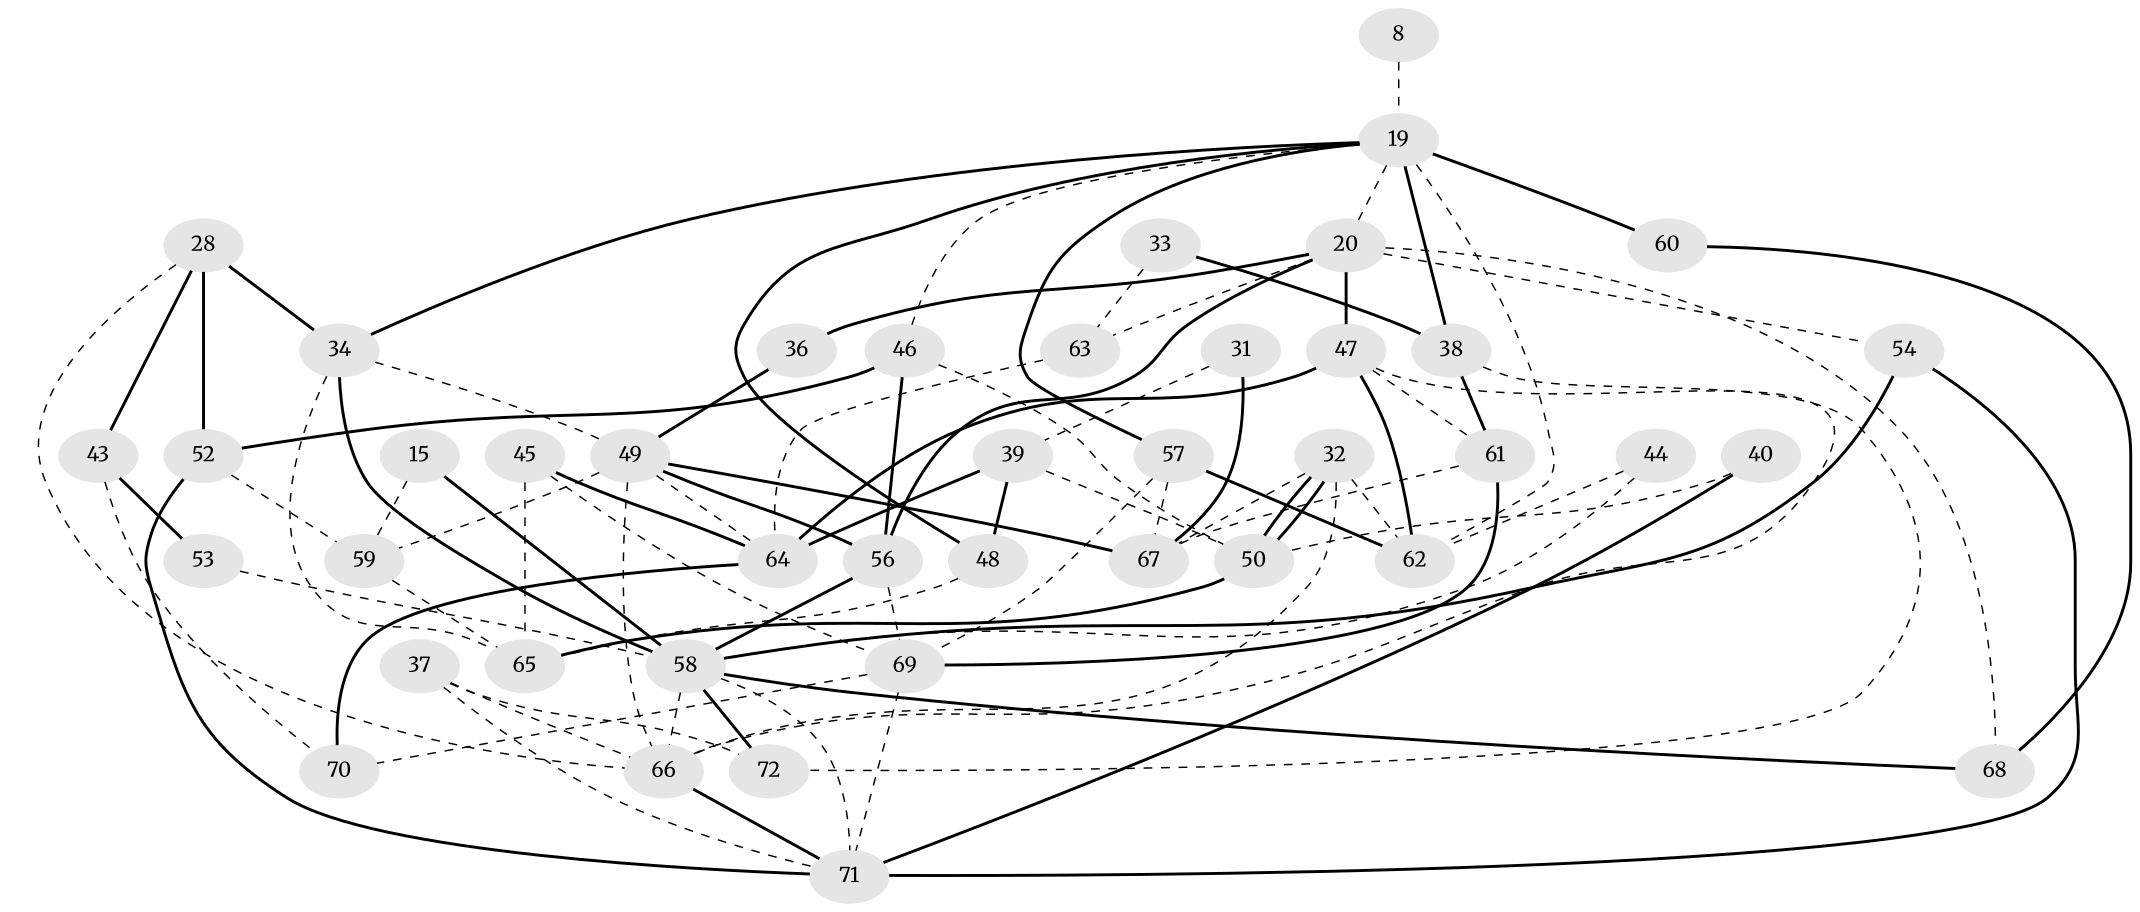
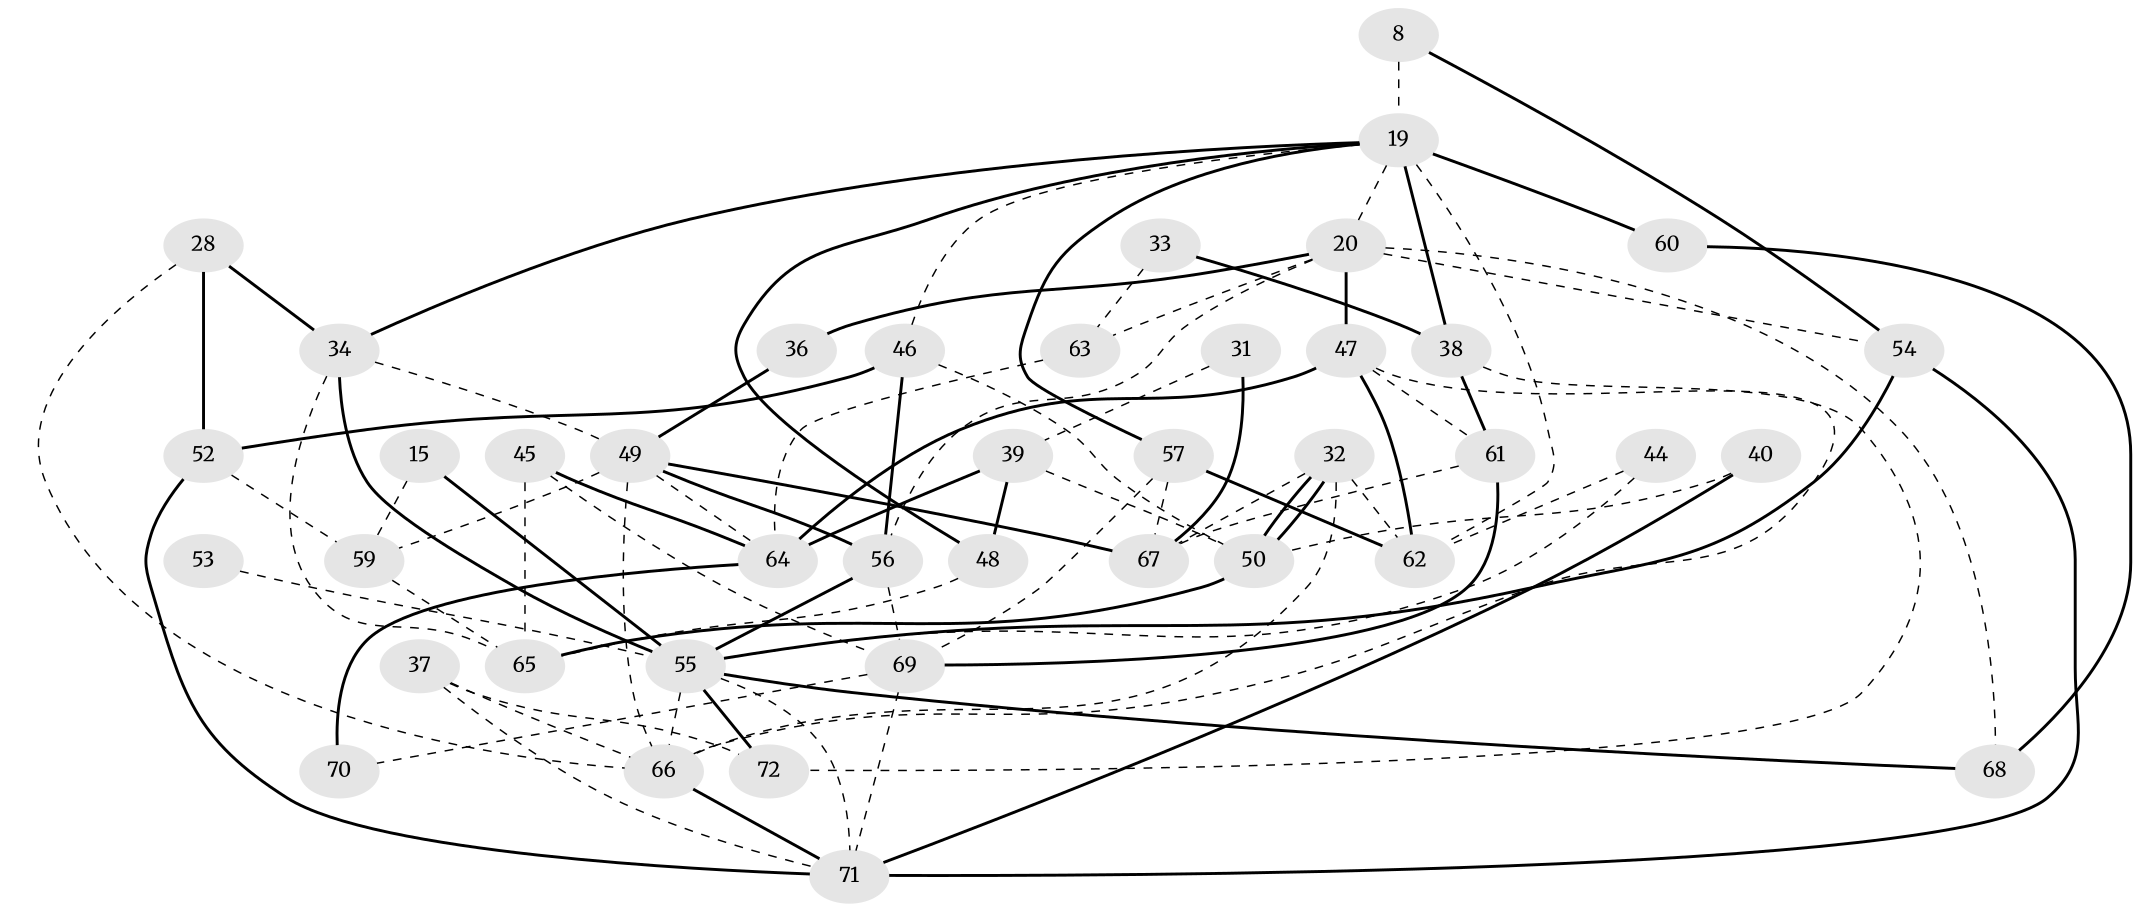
none -> (1660, 182)
(1102, 390) -> (1102, 390)
(98, 456) -> none
(686, 666) -> (686, 666)
